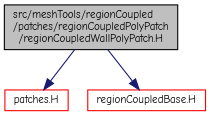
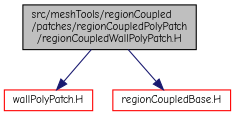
(37, 100) -> (49, 100)
